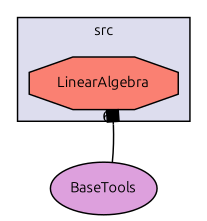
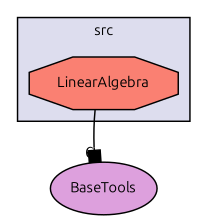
(114, 143) -> (94, 131)
